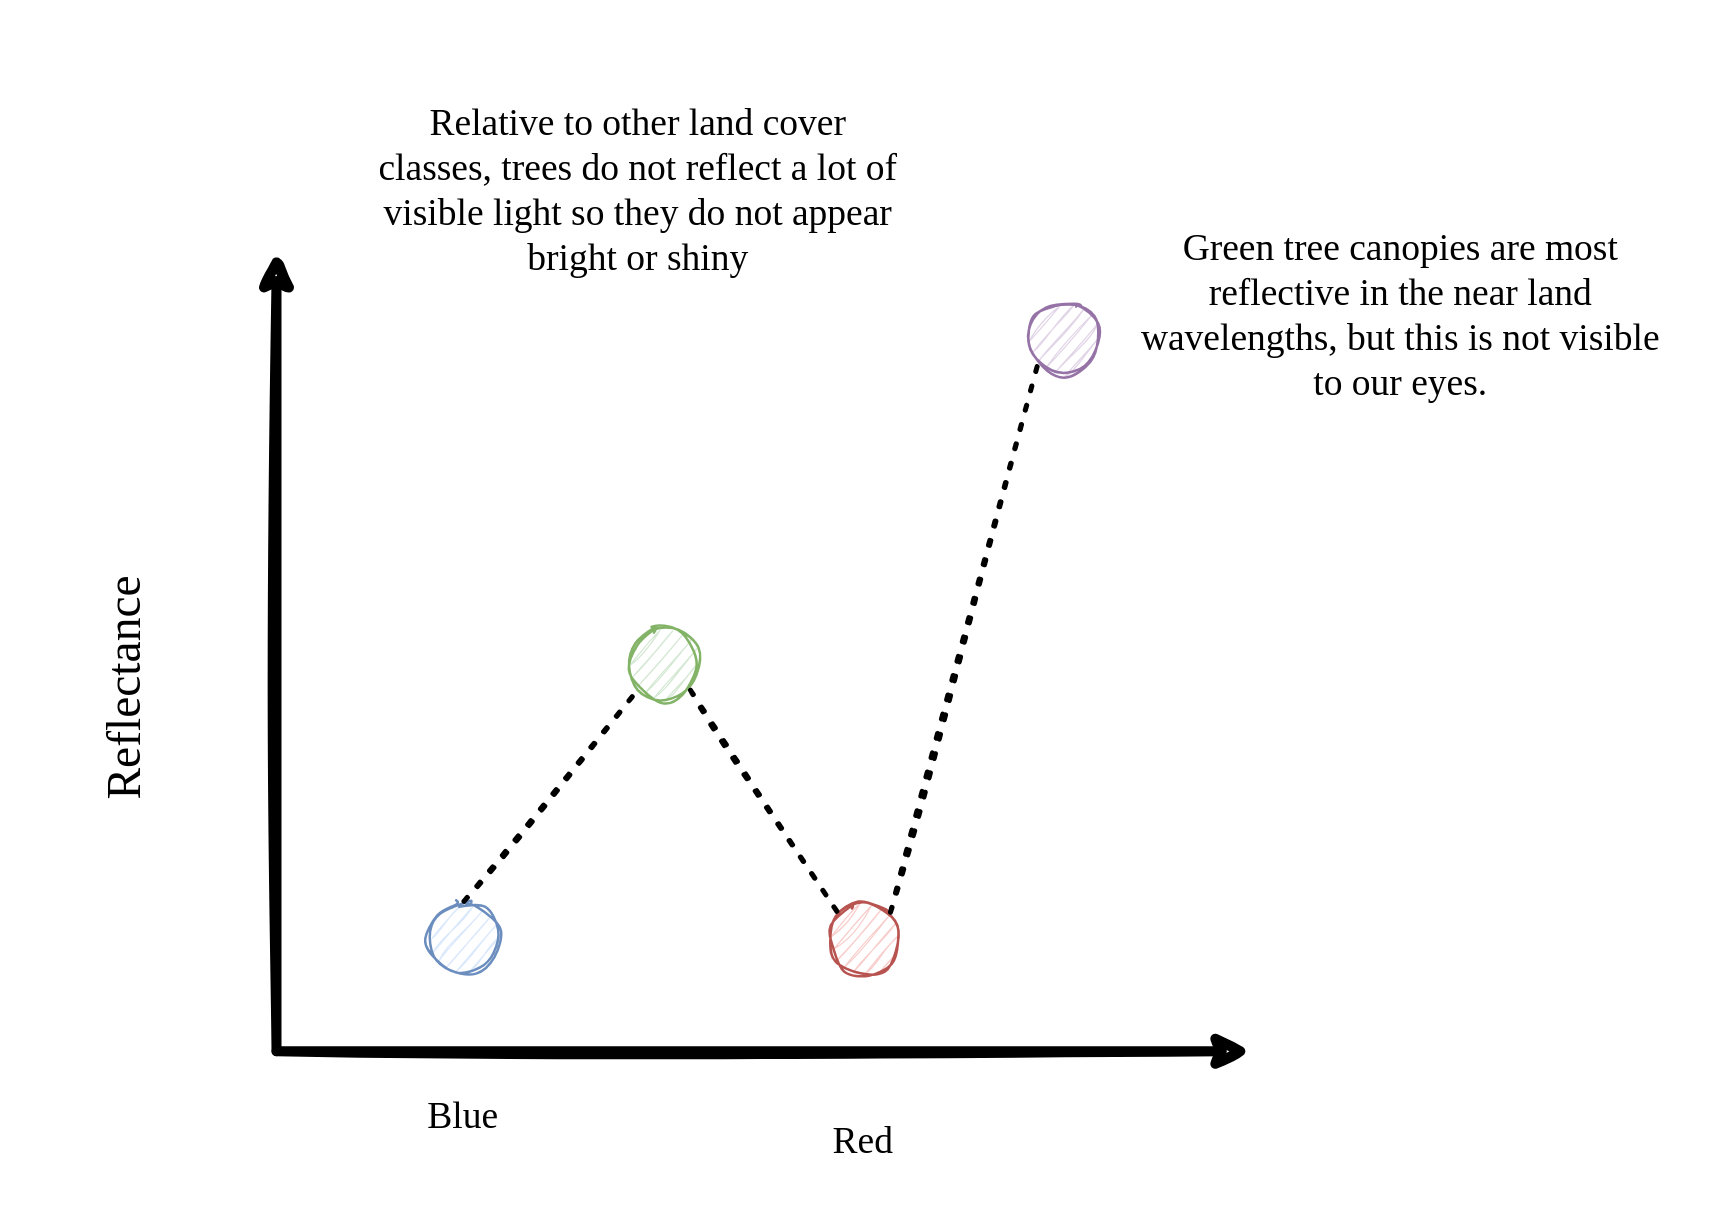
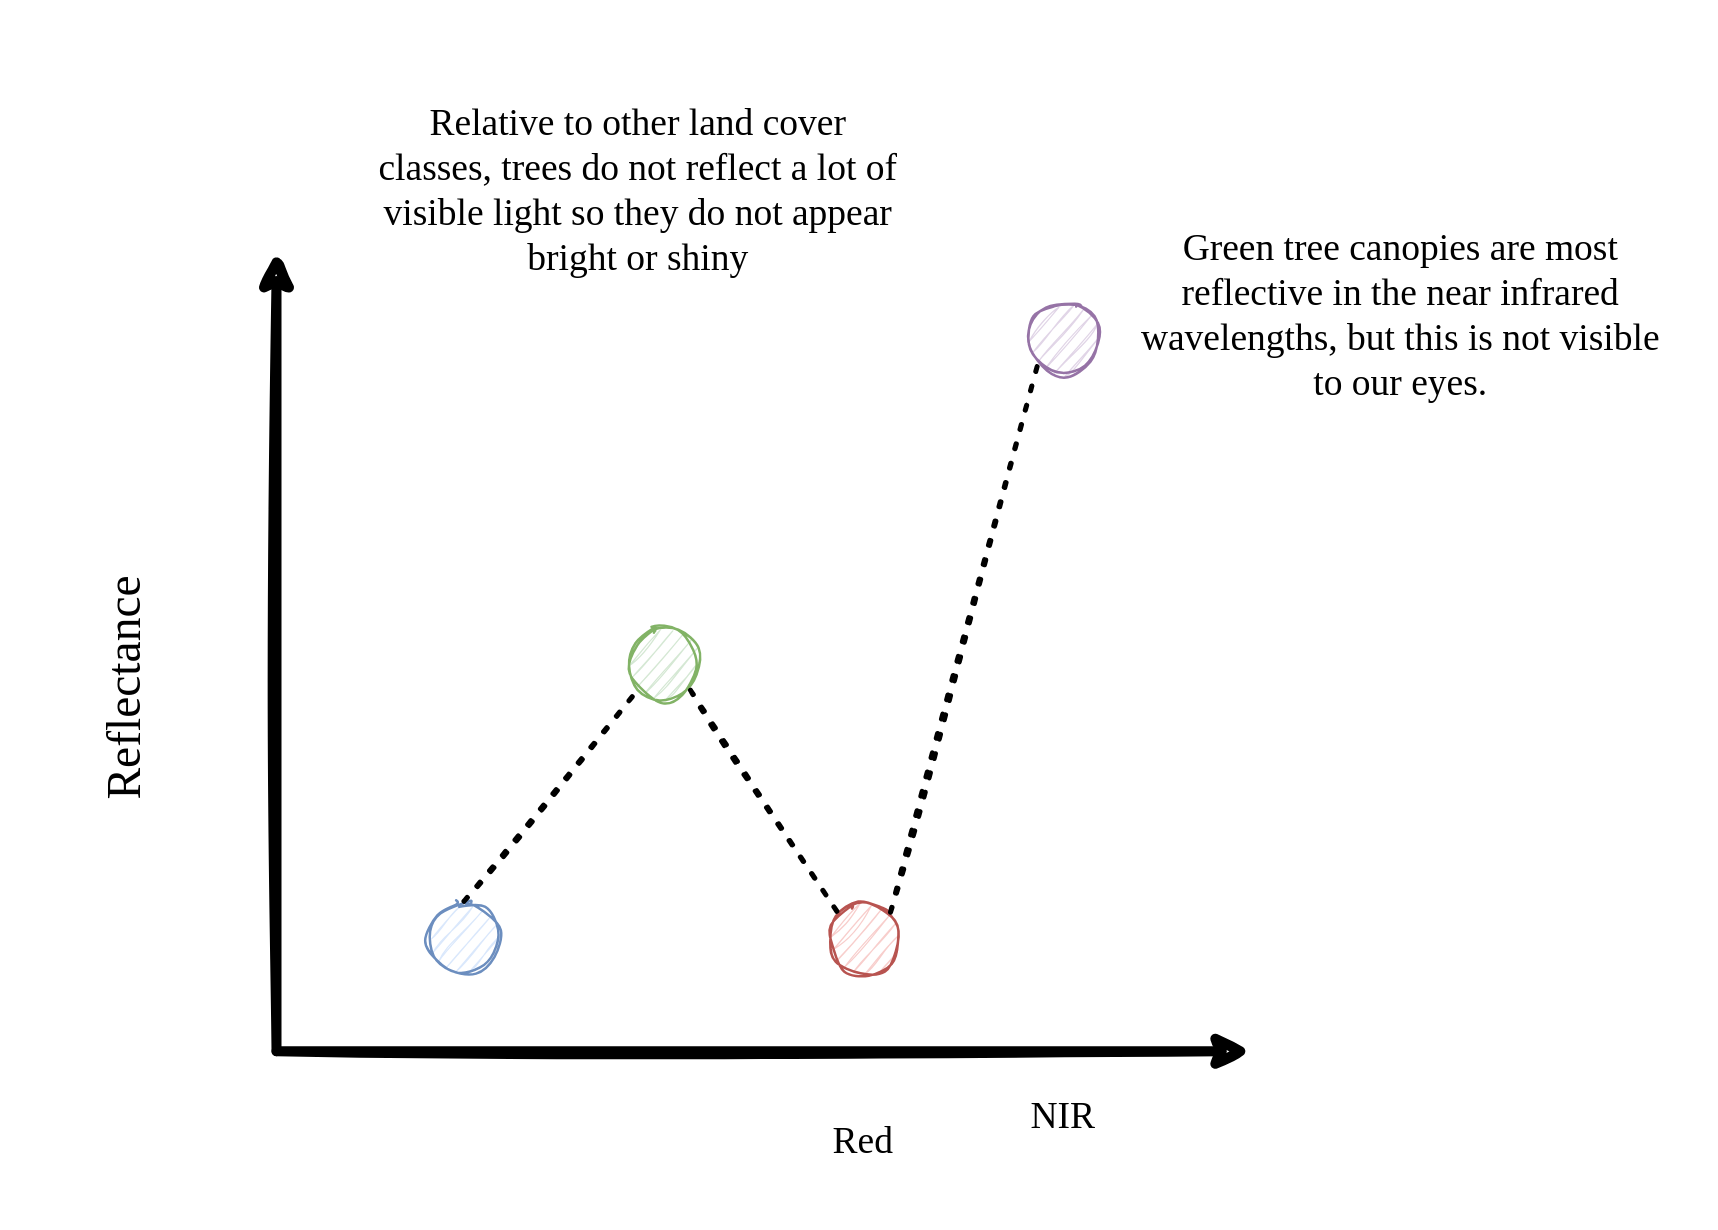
(1401, 314) -> (1401, 314)
(464, 1114) -> none
none -> (1064, 1114)
